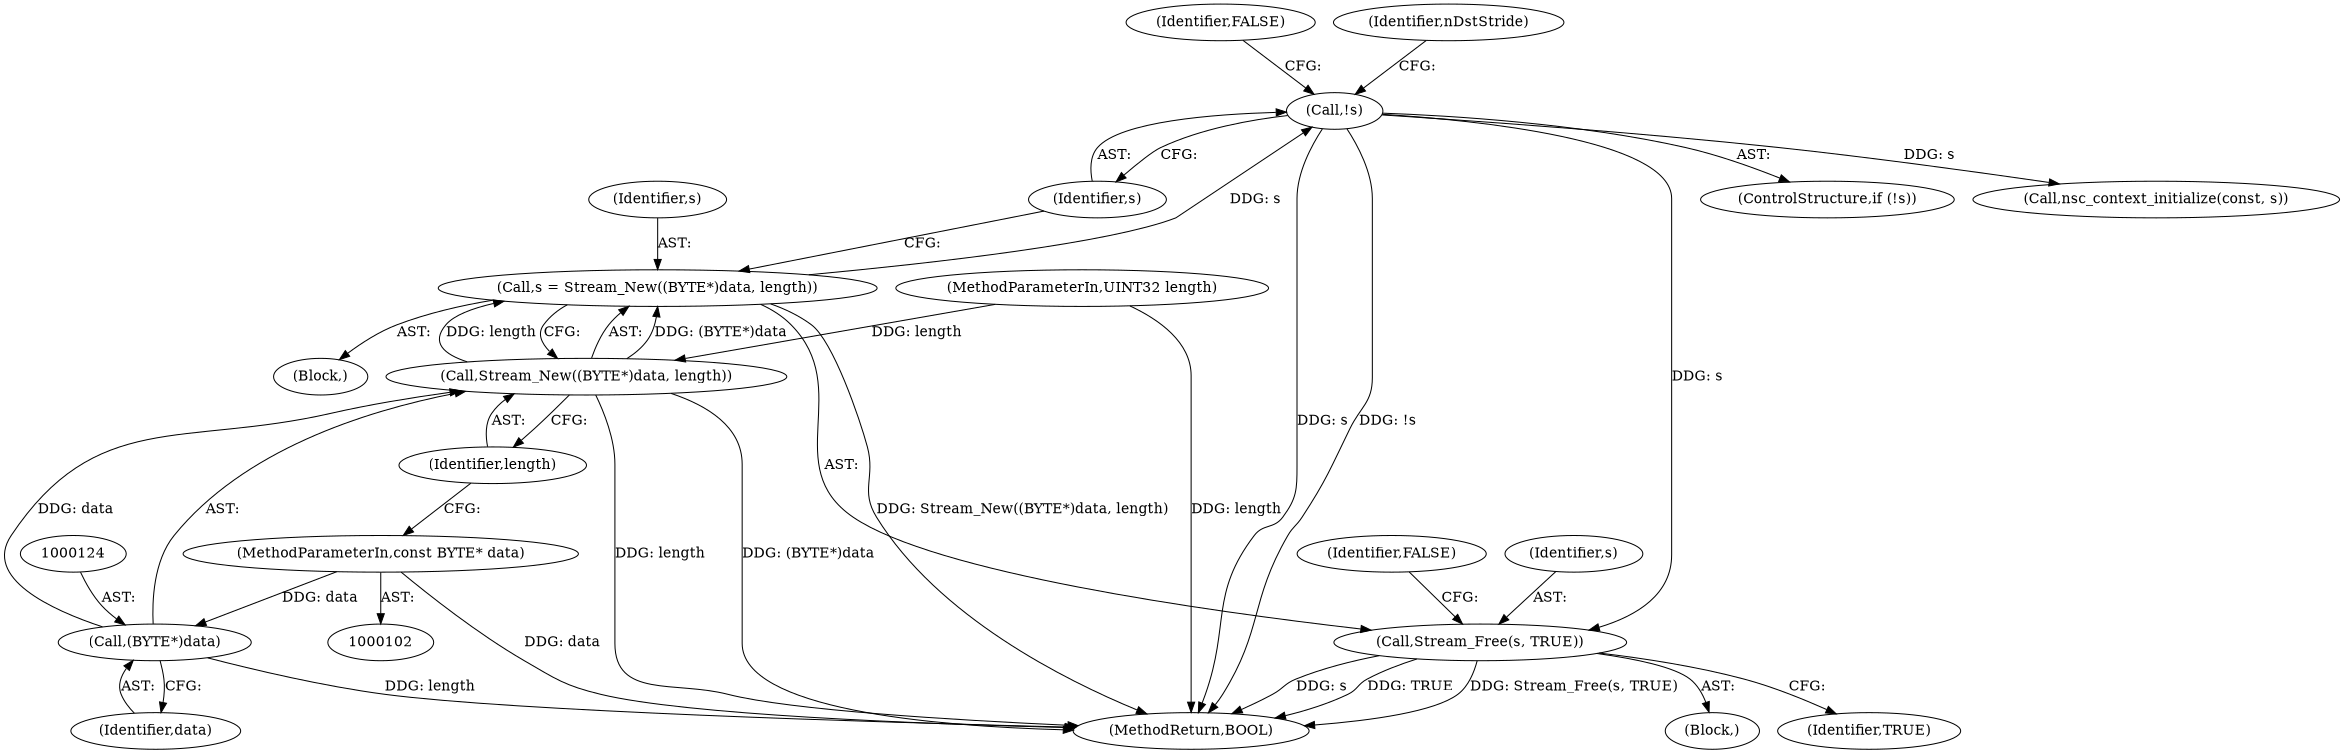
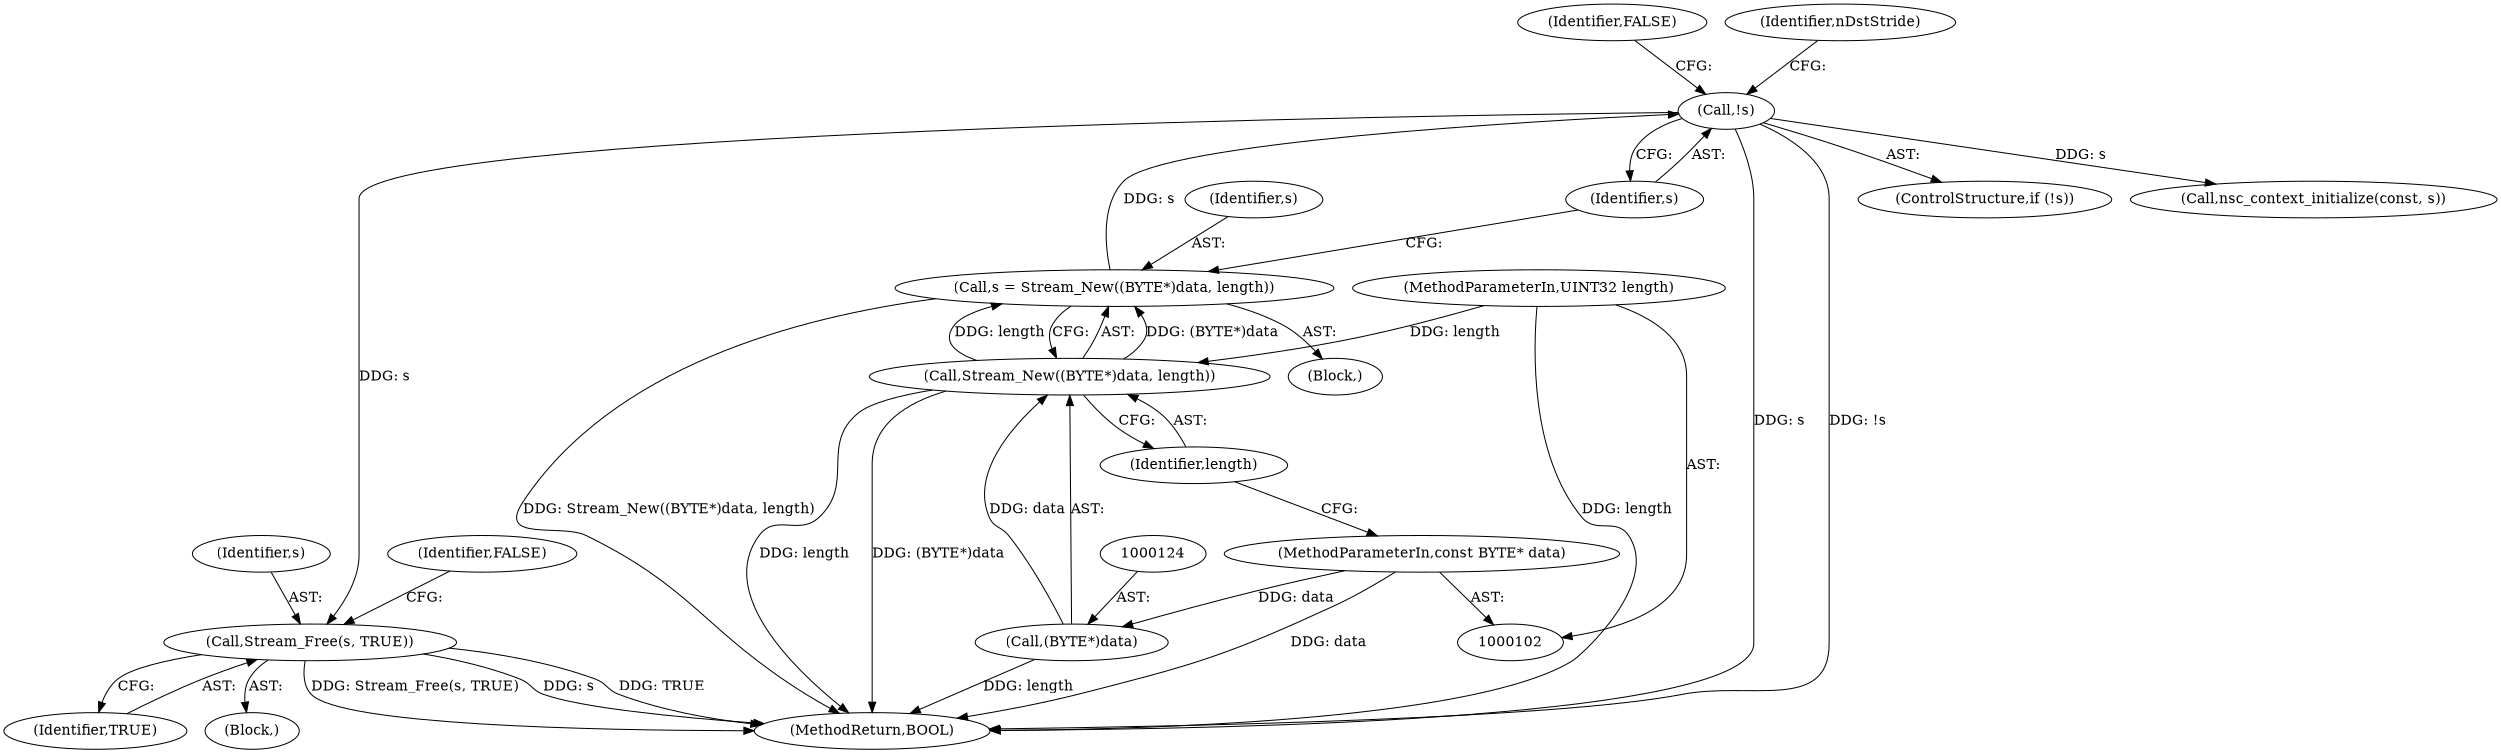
none -> (1687, 488)
(981, 565) -> (186, 686)
(156, 731) -> none
